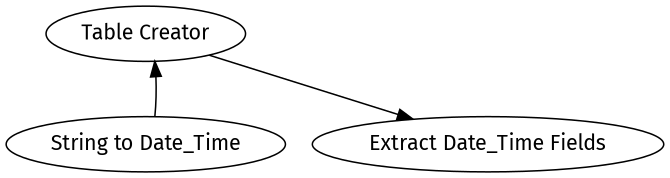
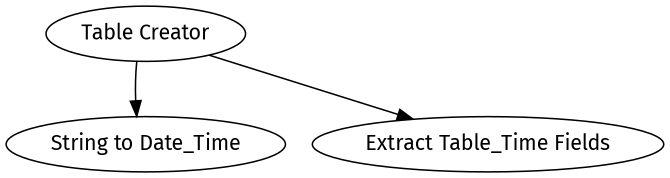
(156, 96) -> (136, 81)
(488, 144) -> (488, 144)
